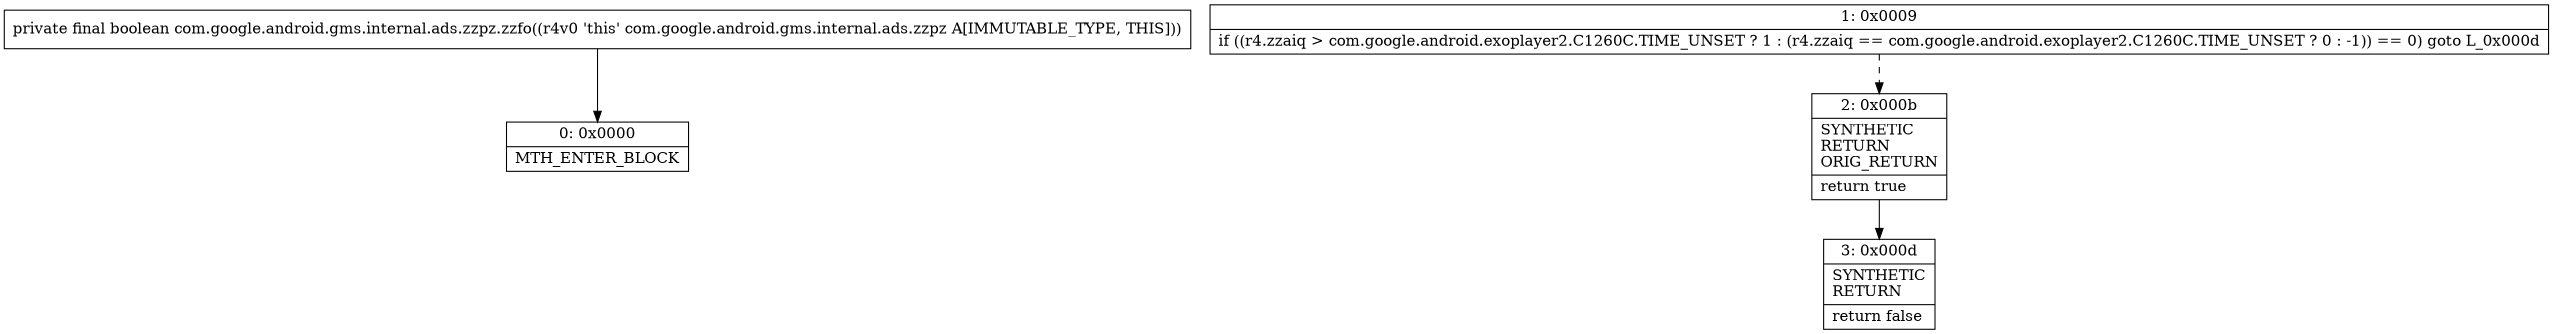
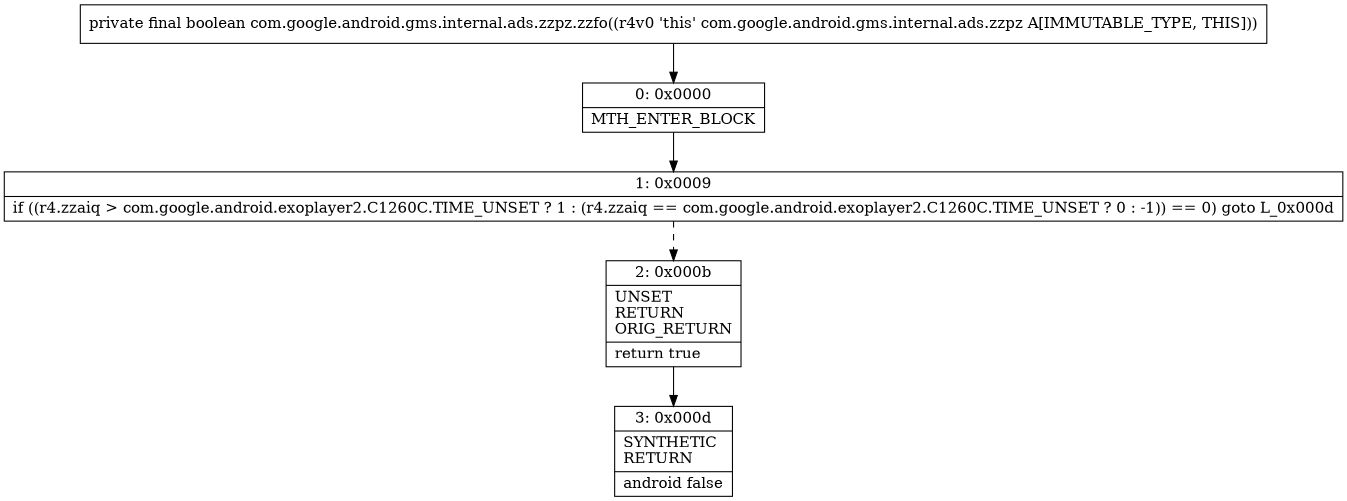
(1868, 130) -> (644, 297)
none -> (674, 147)
(1878, 316) -> (674, 483)
